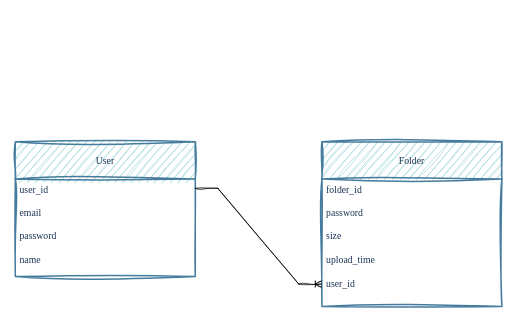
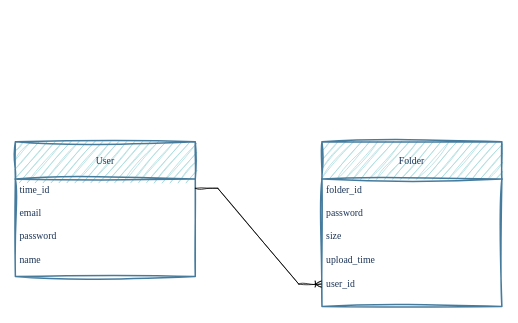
(42, 208) -> (42, 208)
